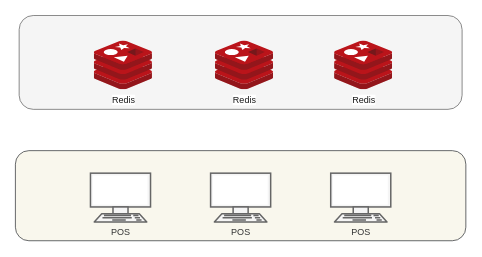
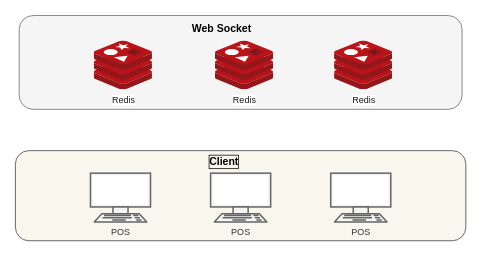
none -> (222, 29)
none -> (224, 162)
